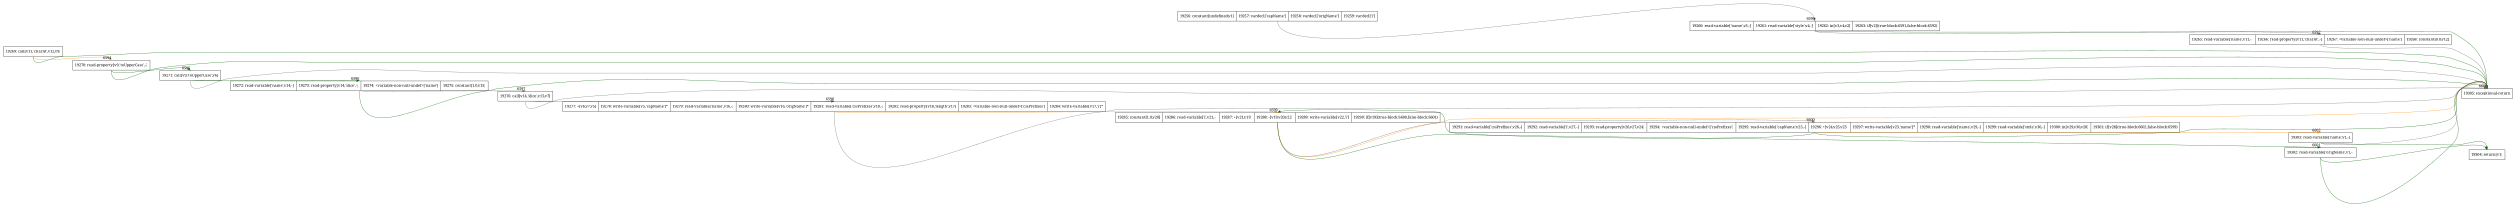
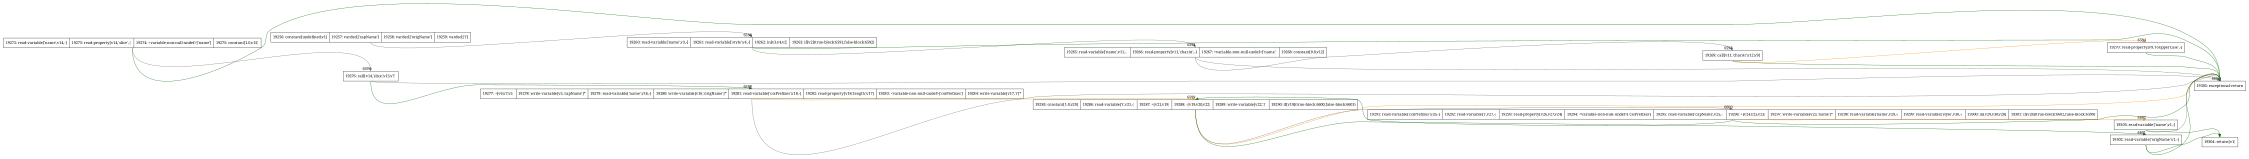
none -> (1460, 49)
(190, 76) -> none
